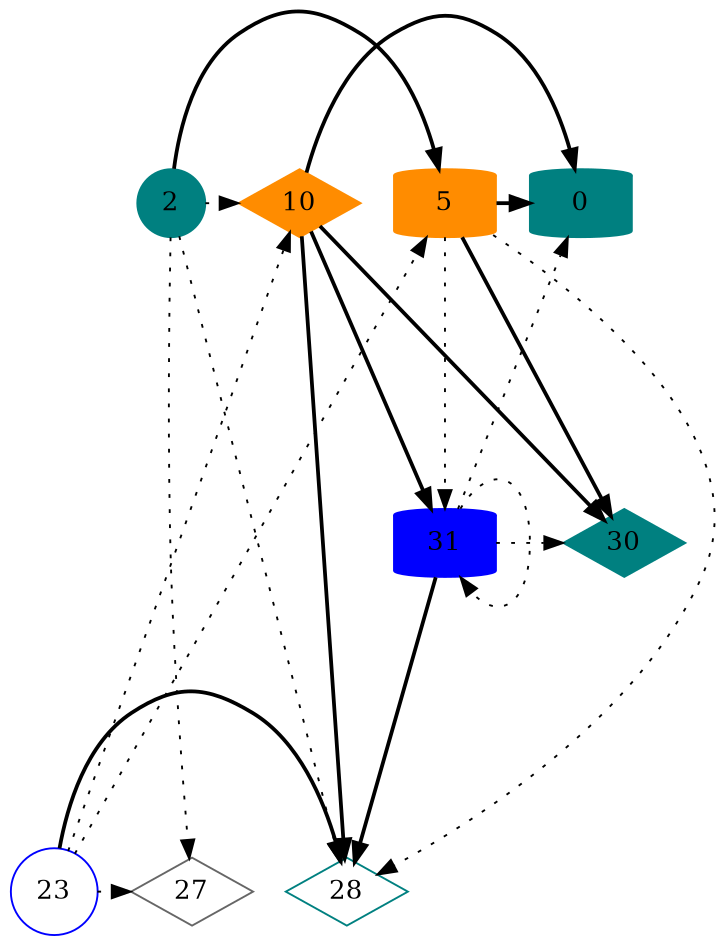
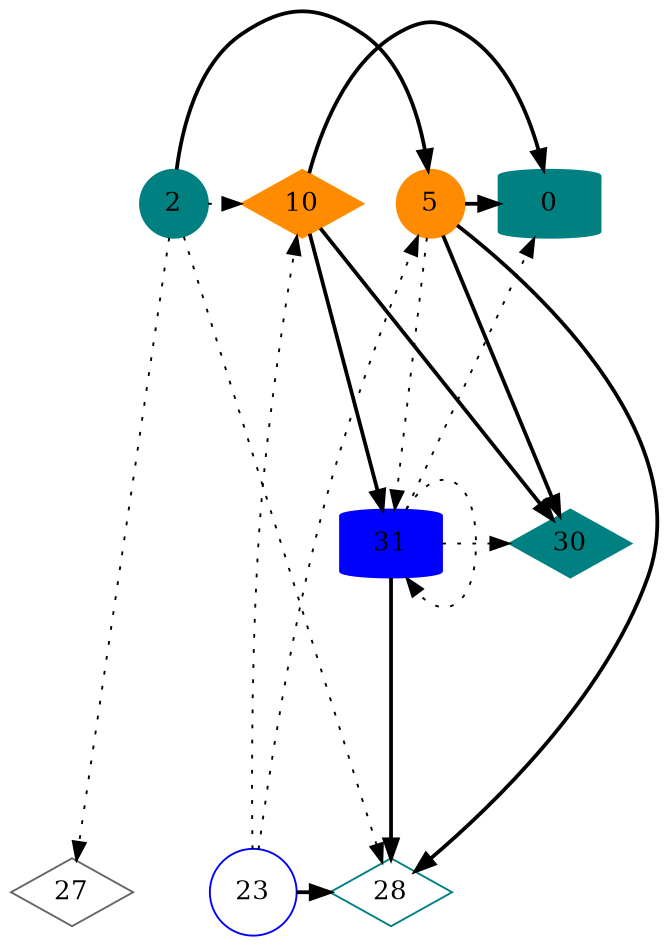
(445, 203) -> (431, 204)
(323, 538) -> none
(702, 575) -> (653, 545)
(104, 892) -> none
